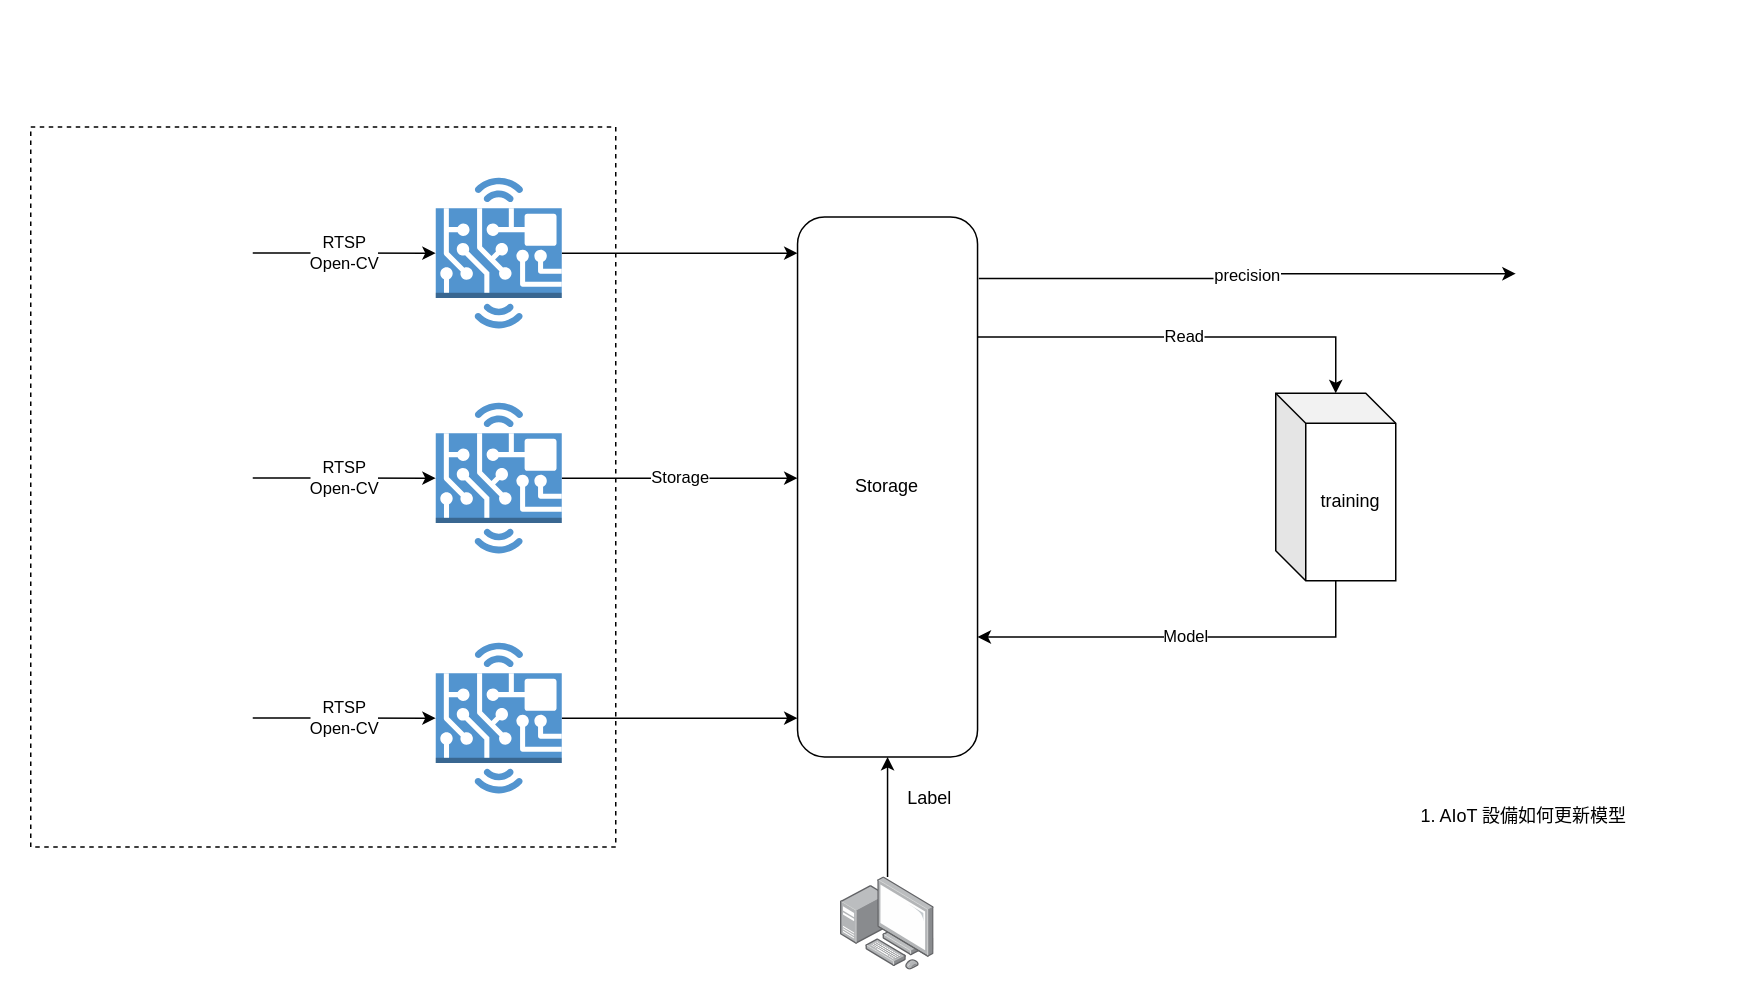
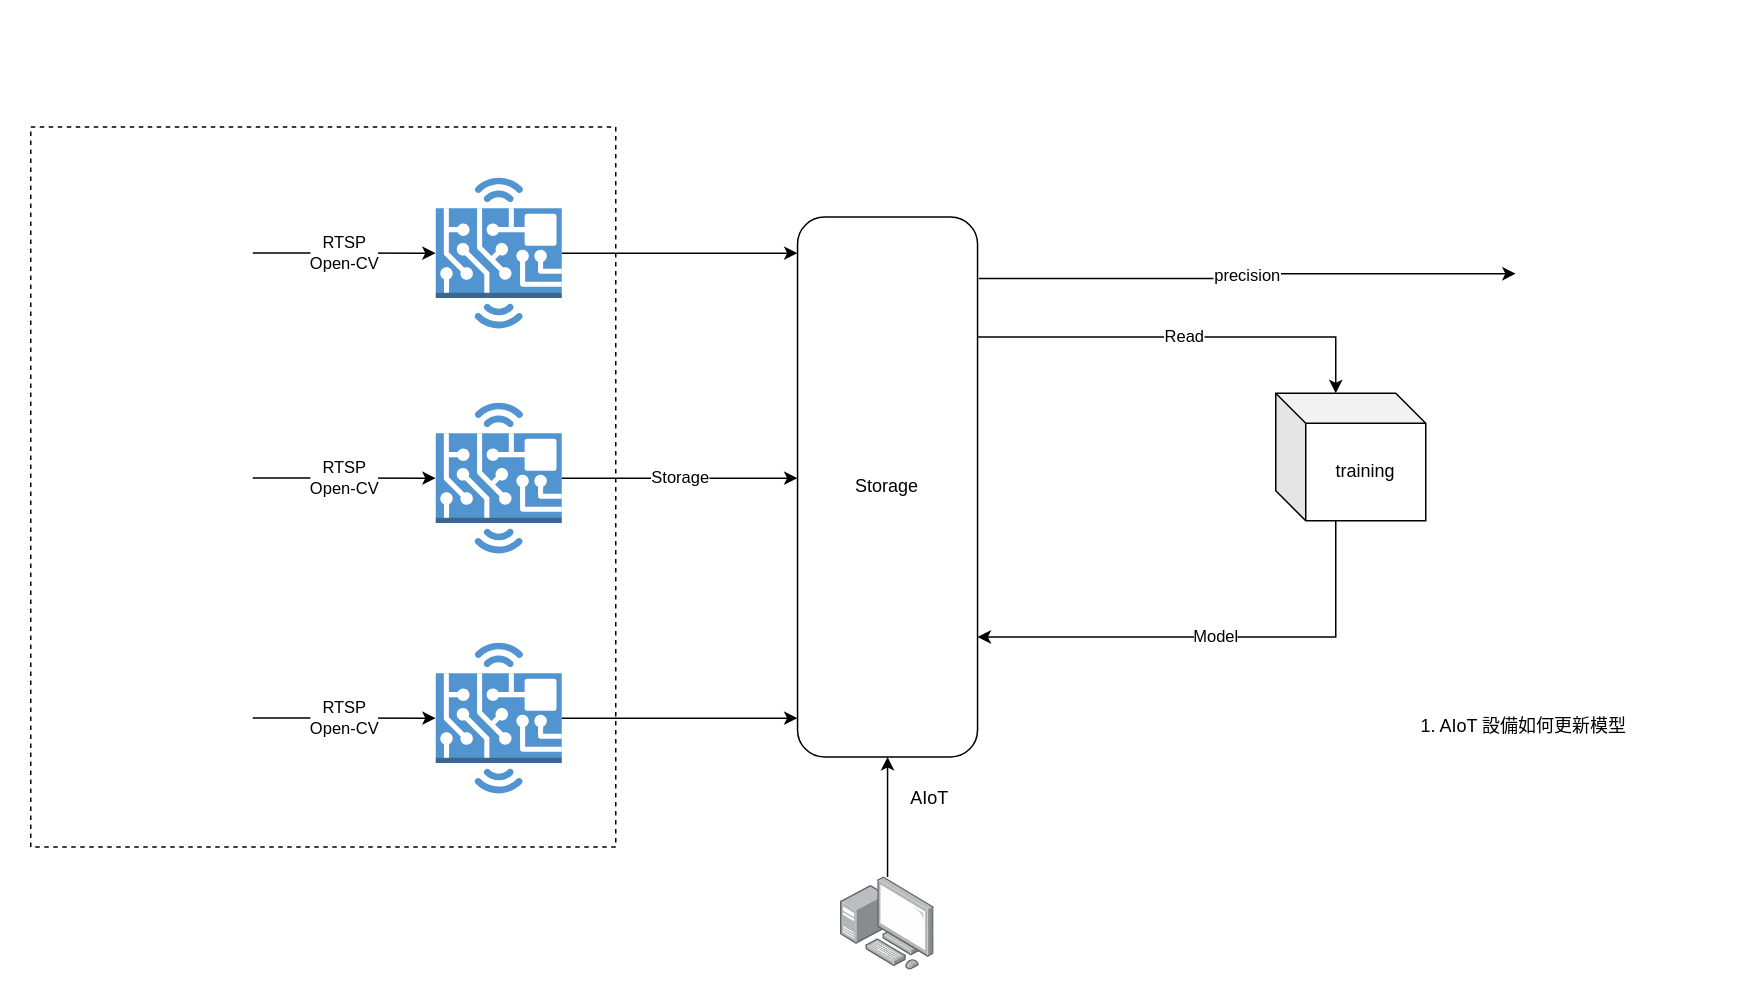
(1336, 487) -> (1351, 457)
(930, 799) -> (930, 799)
(1523, 817) -> (1523, 727)
